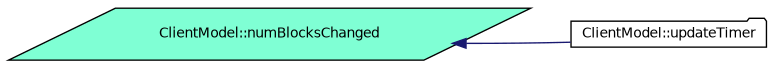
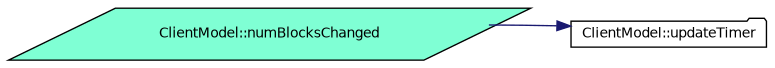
(518, 43) -> (523, 25)
